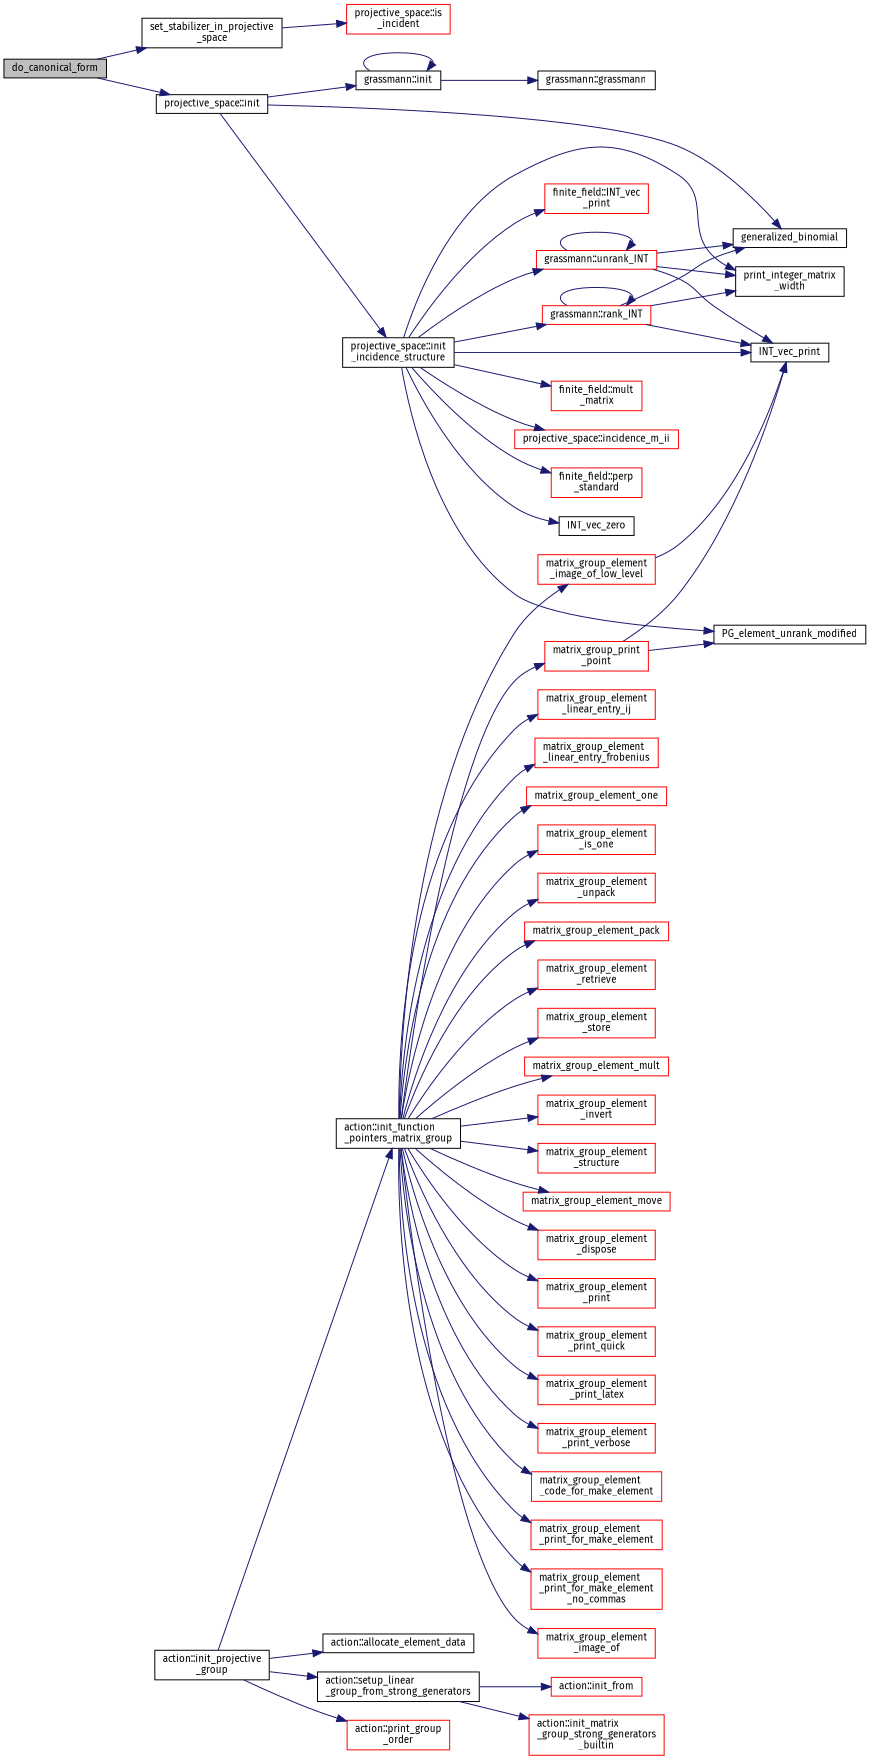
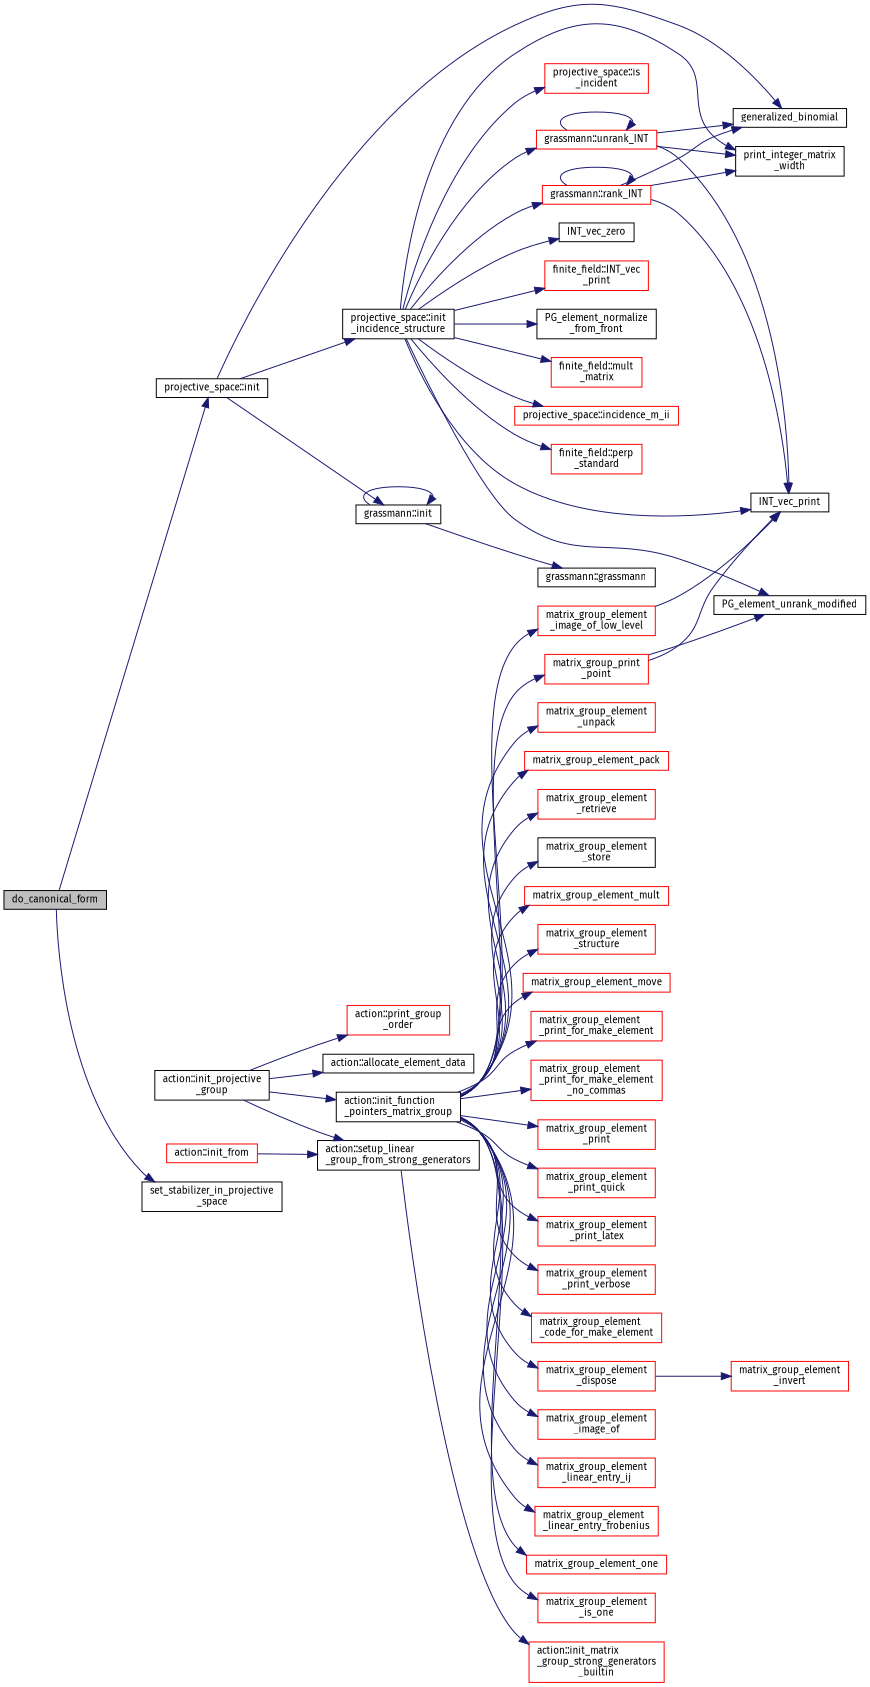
(309, 26) -> (450, 187)
none -> (597, 324)
(597, 1023) -> (597, 853)
(494, 1122) -> (688, 1376)
(510, 1687) -> (283, 1154)
